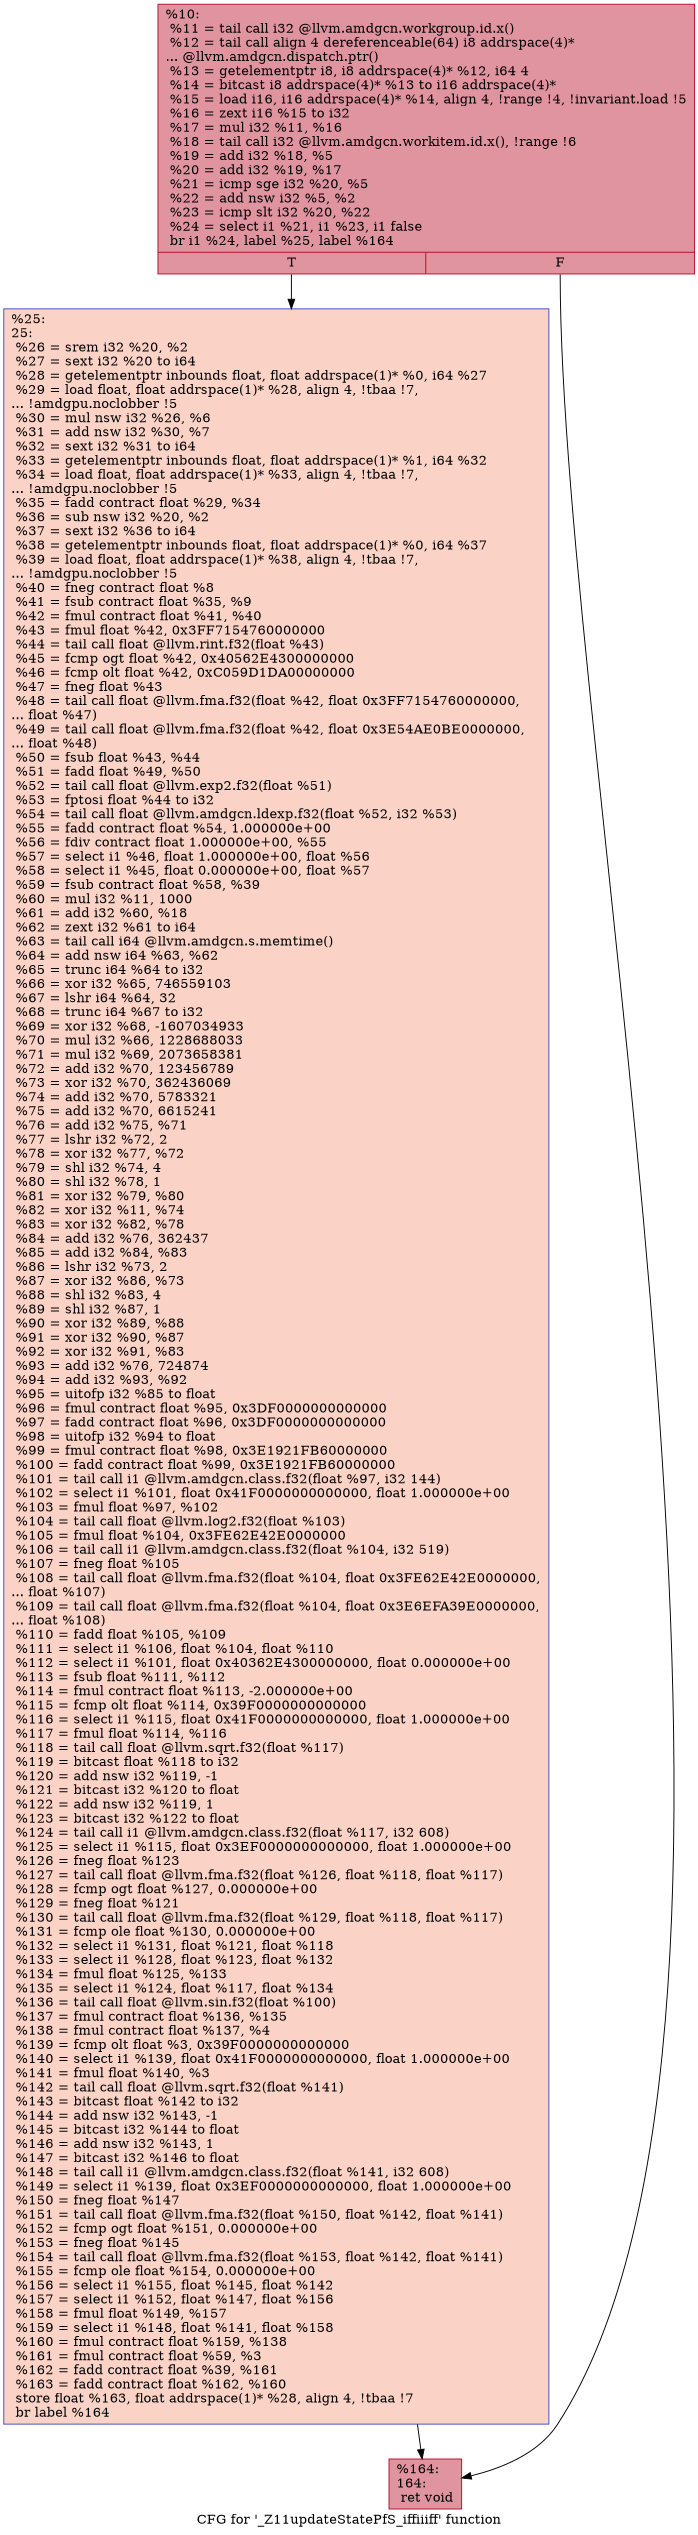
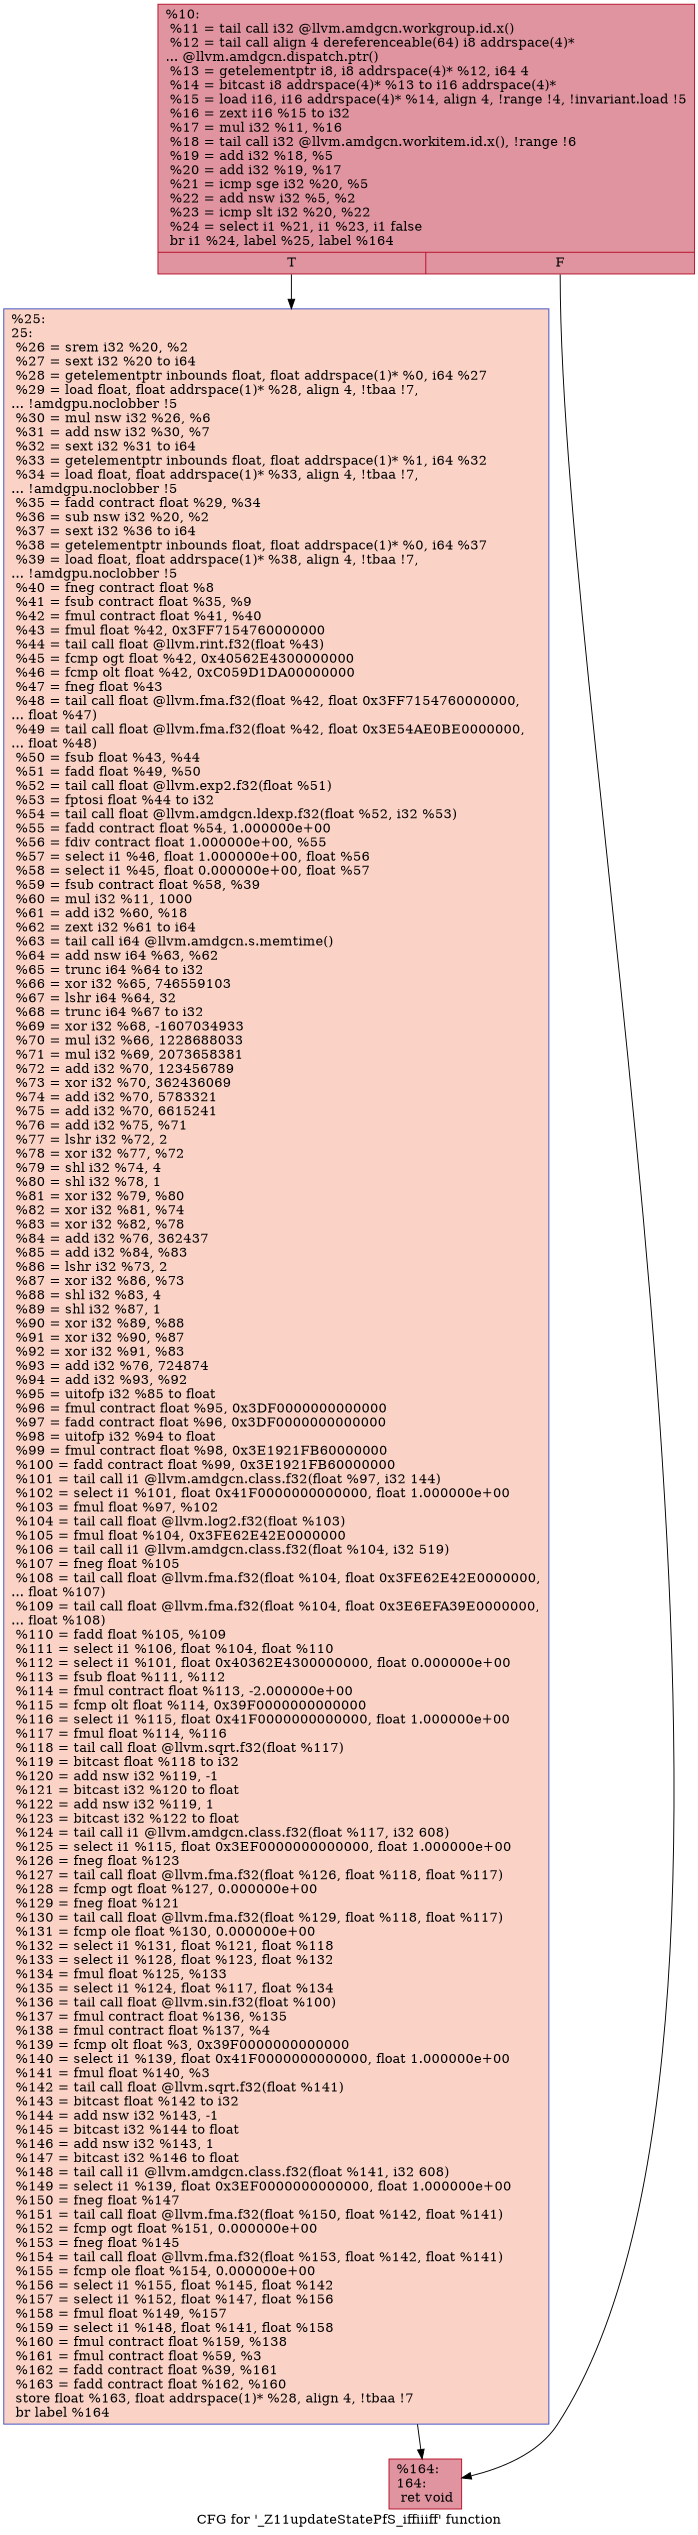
(98, 1210) -> (98, 1210)
